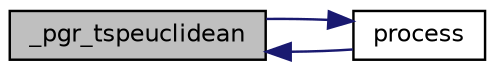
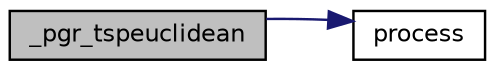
(322, 51) -> none
